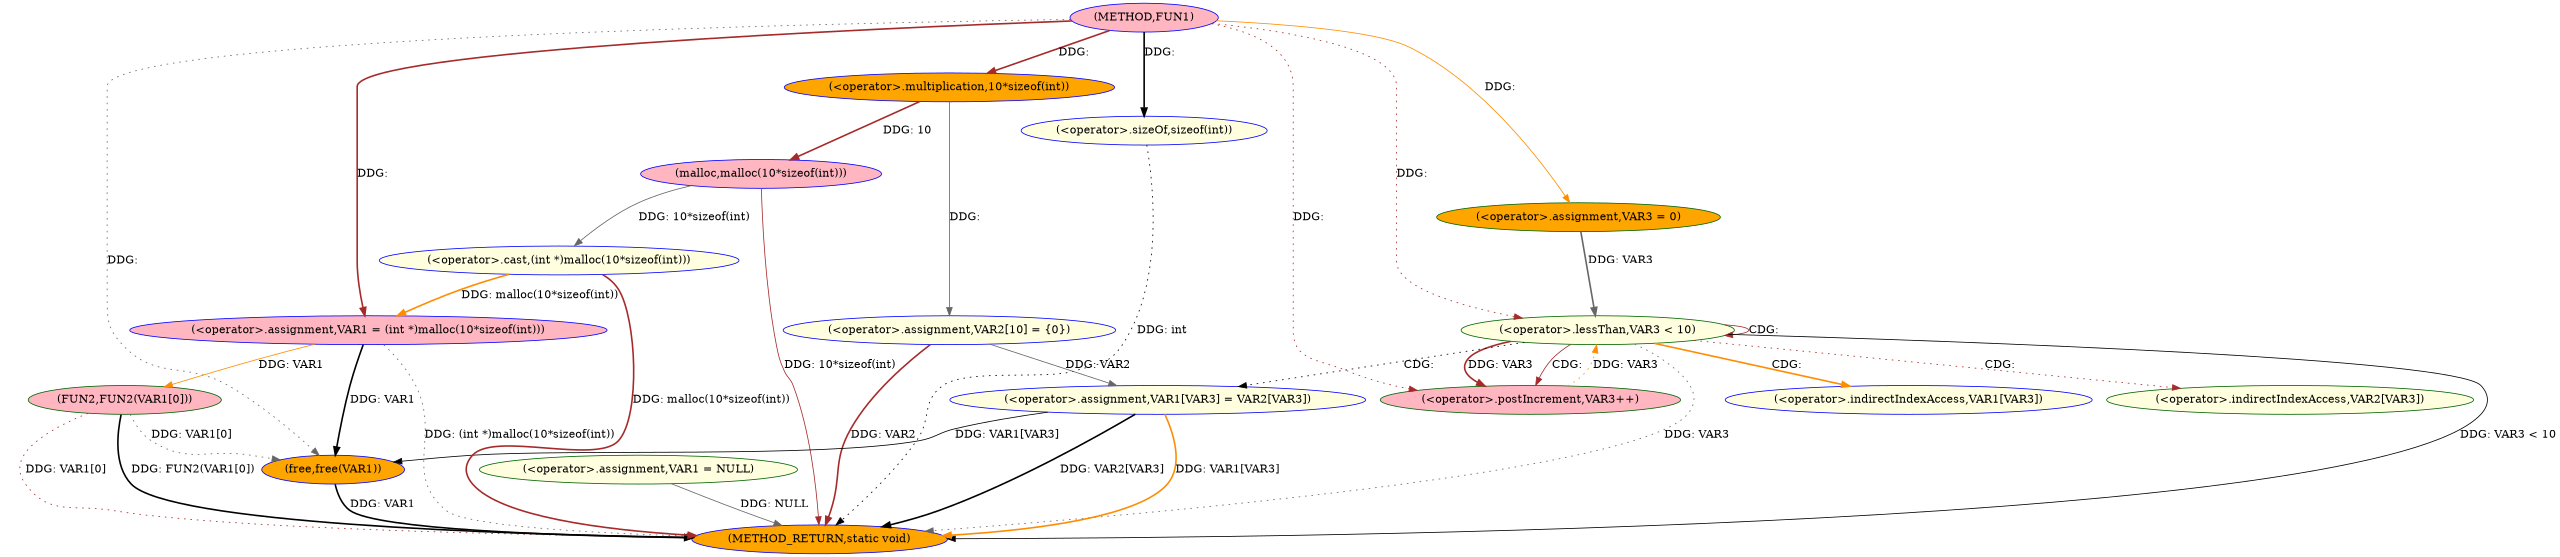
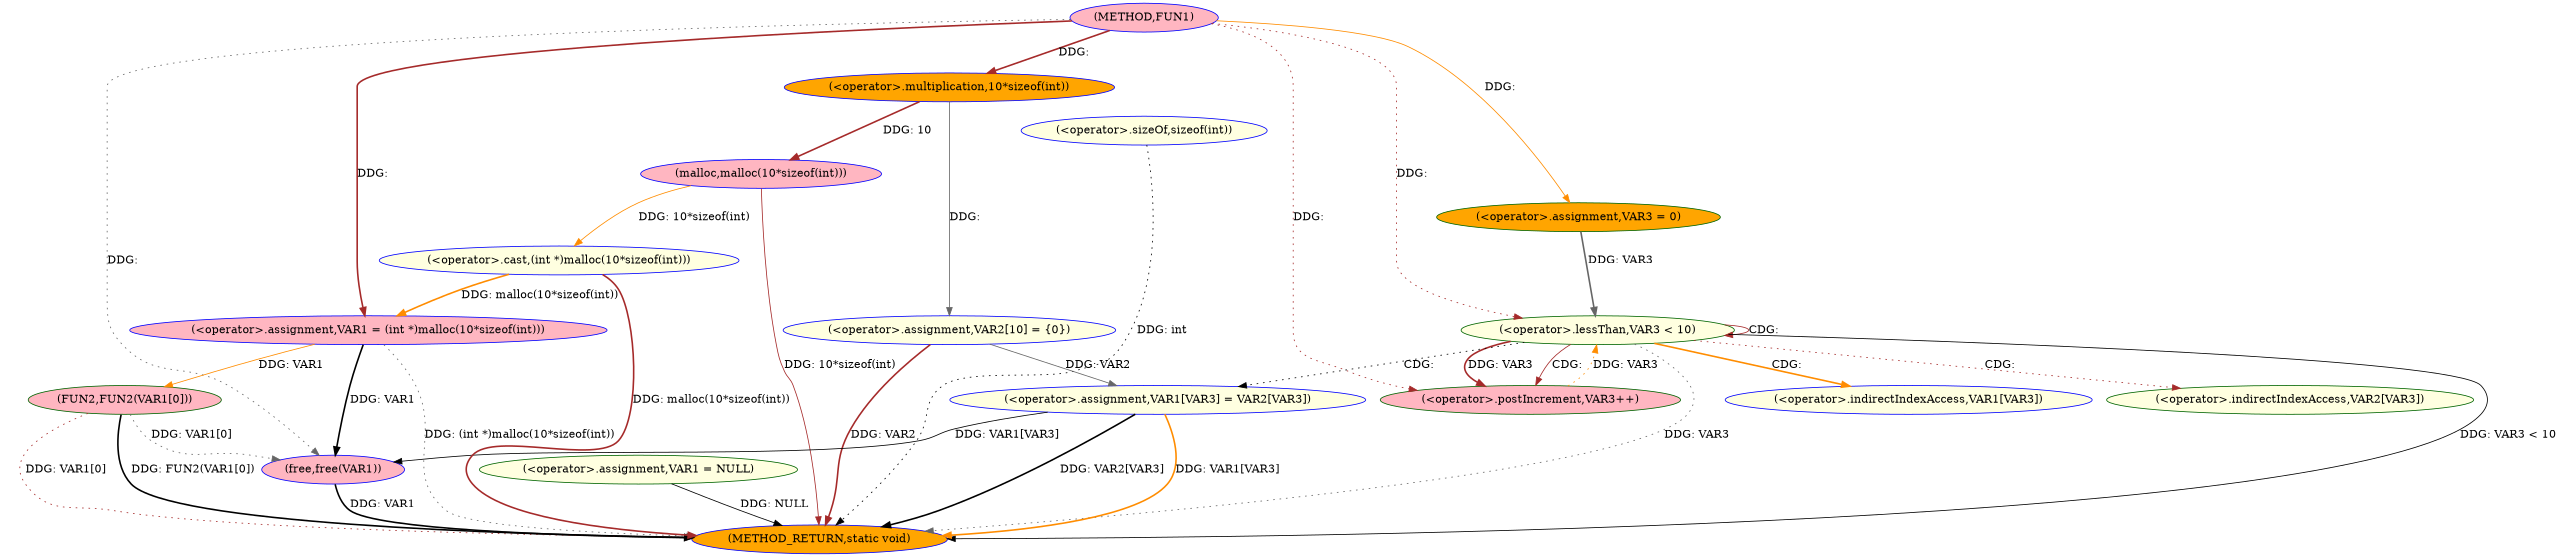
(1144, 70) -> none
(632, 206) -> (632, 206)
(333, 470) -> (333, 470)
(723, 504) -> (723, 504)
